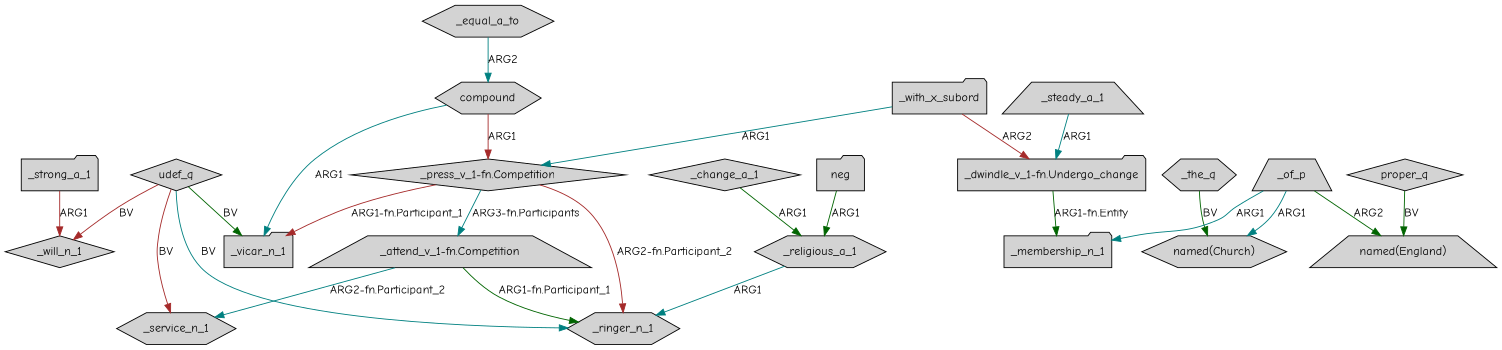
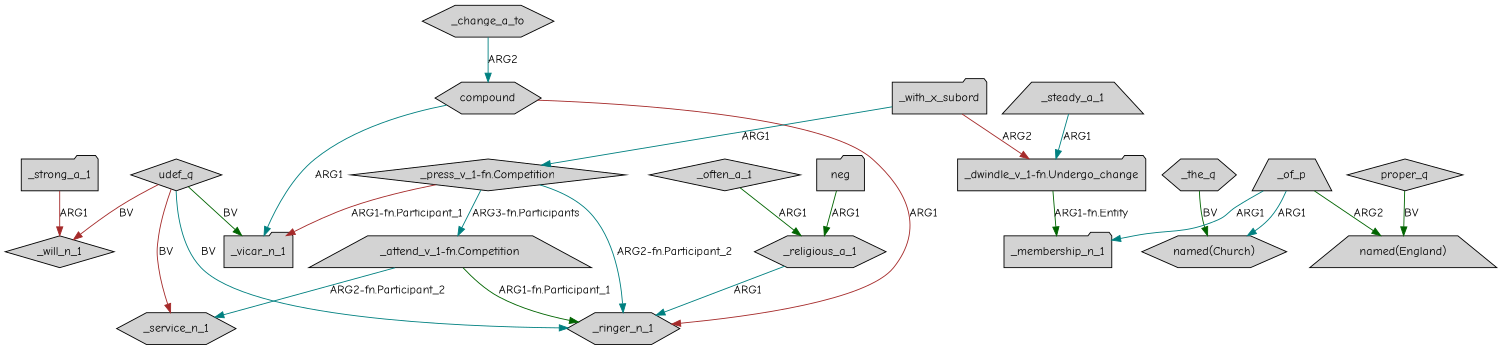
(488, 21) -> (488, 21)
(488, 132) -> (874, 161)
(725, 175) -> (725, 175)
(602, 229) -> (602, 229)
